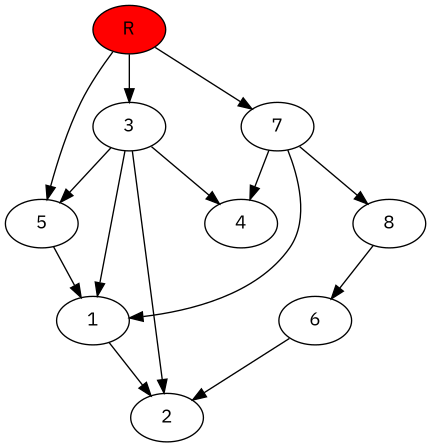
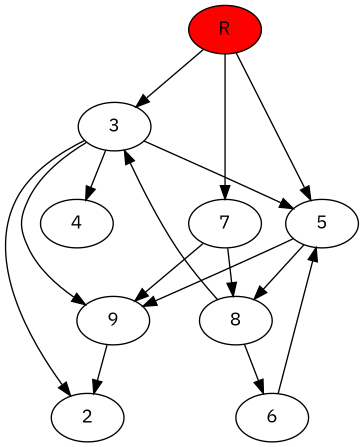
(262, 169) -> none
none -> (168, 235)
none -> (284, 267)
(93, 321) -> (113, 321)
(247, 366) -> (295, 327)
